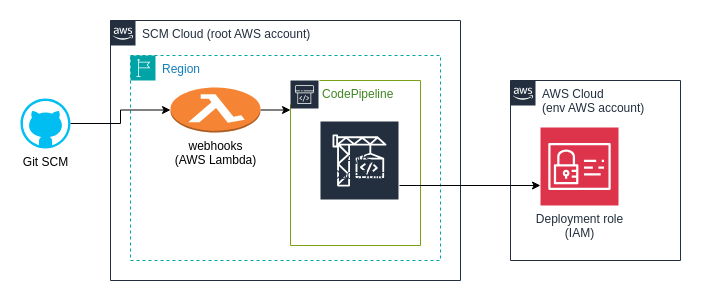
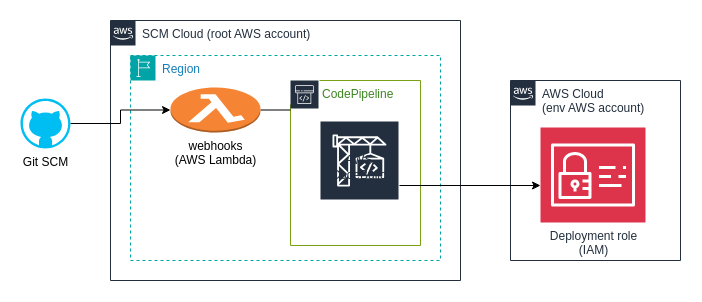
(282, 110) -> (284, 110)
(580, 167) -> (593, 175)
